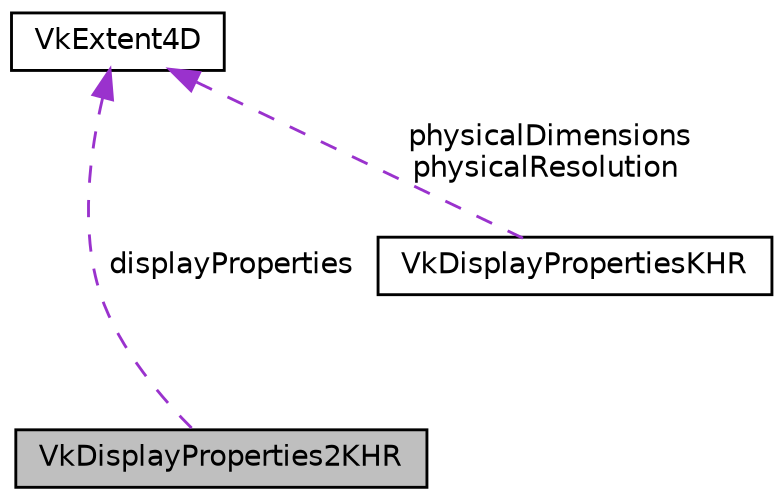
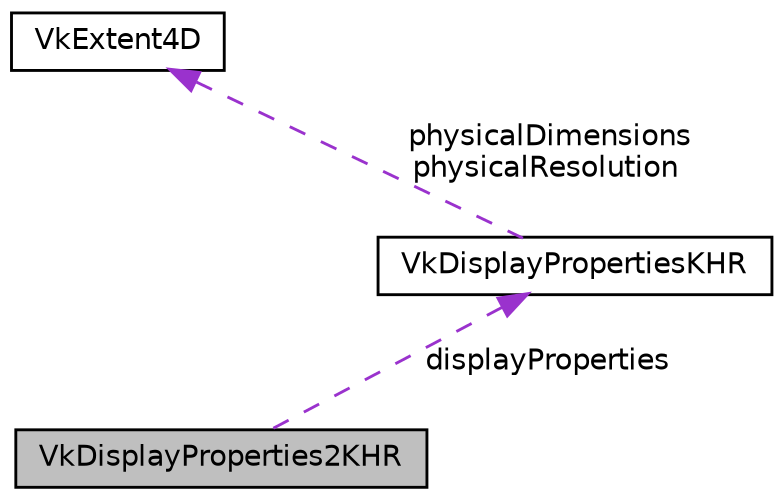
(96, 279) -> (385, 369)
